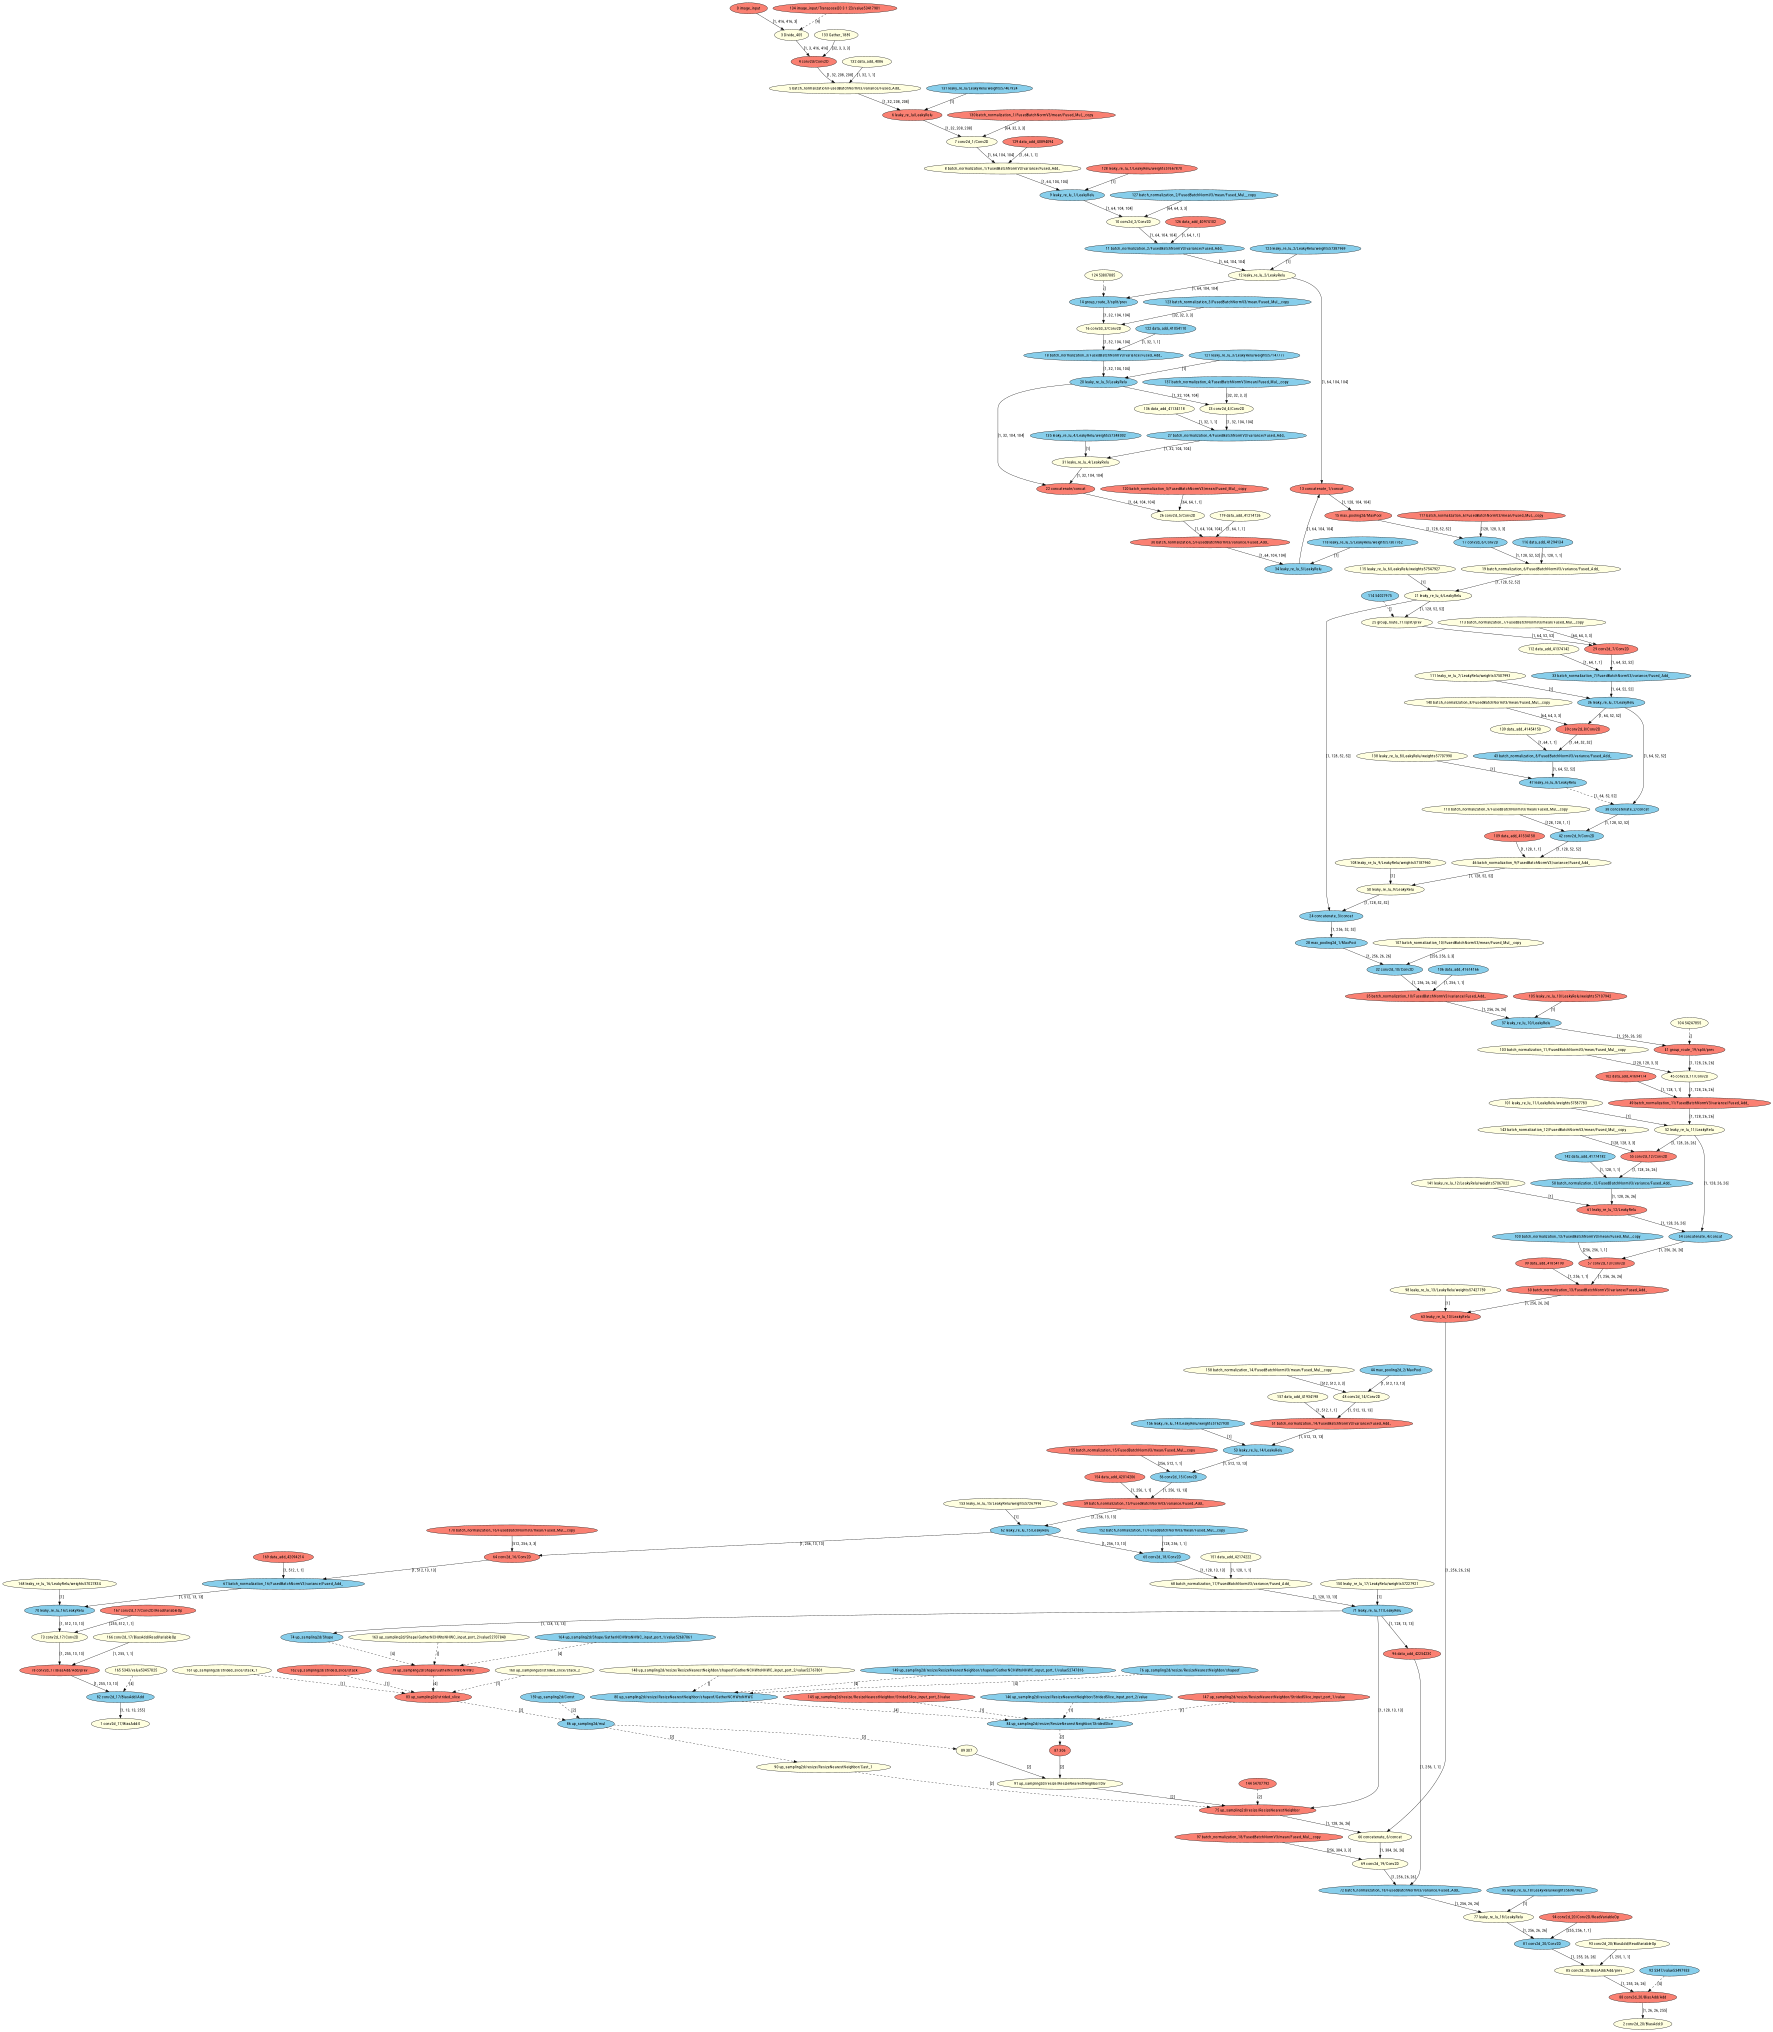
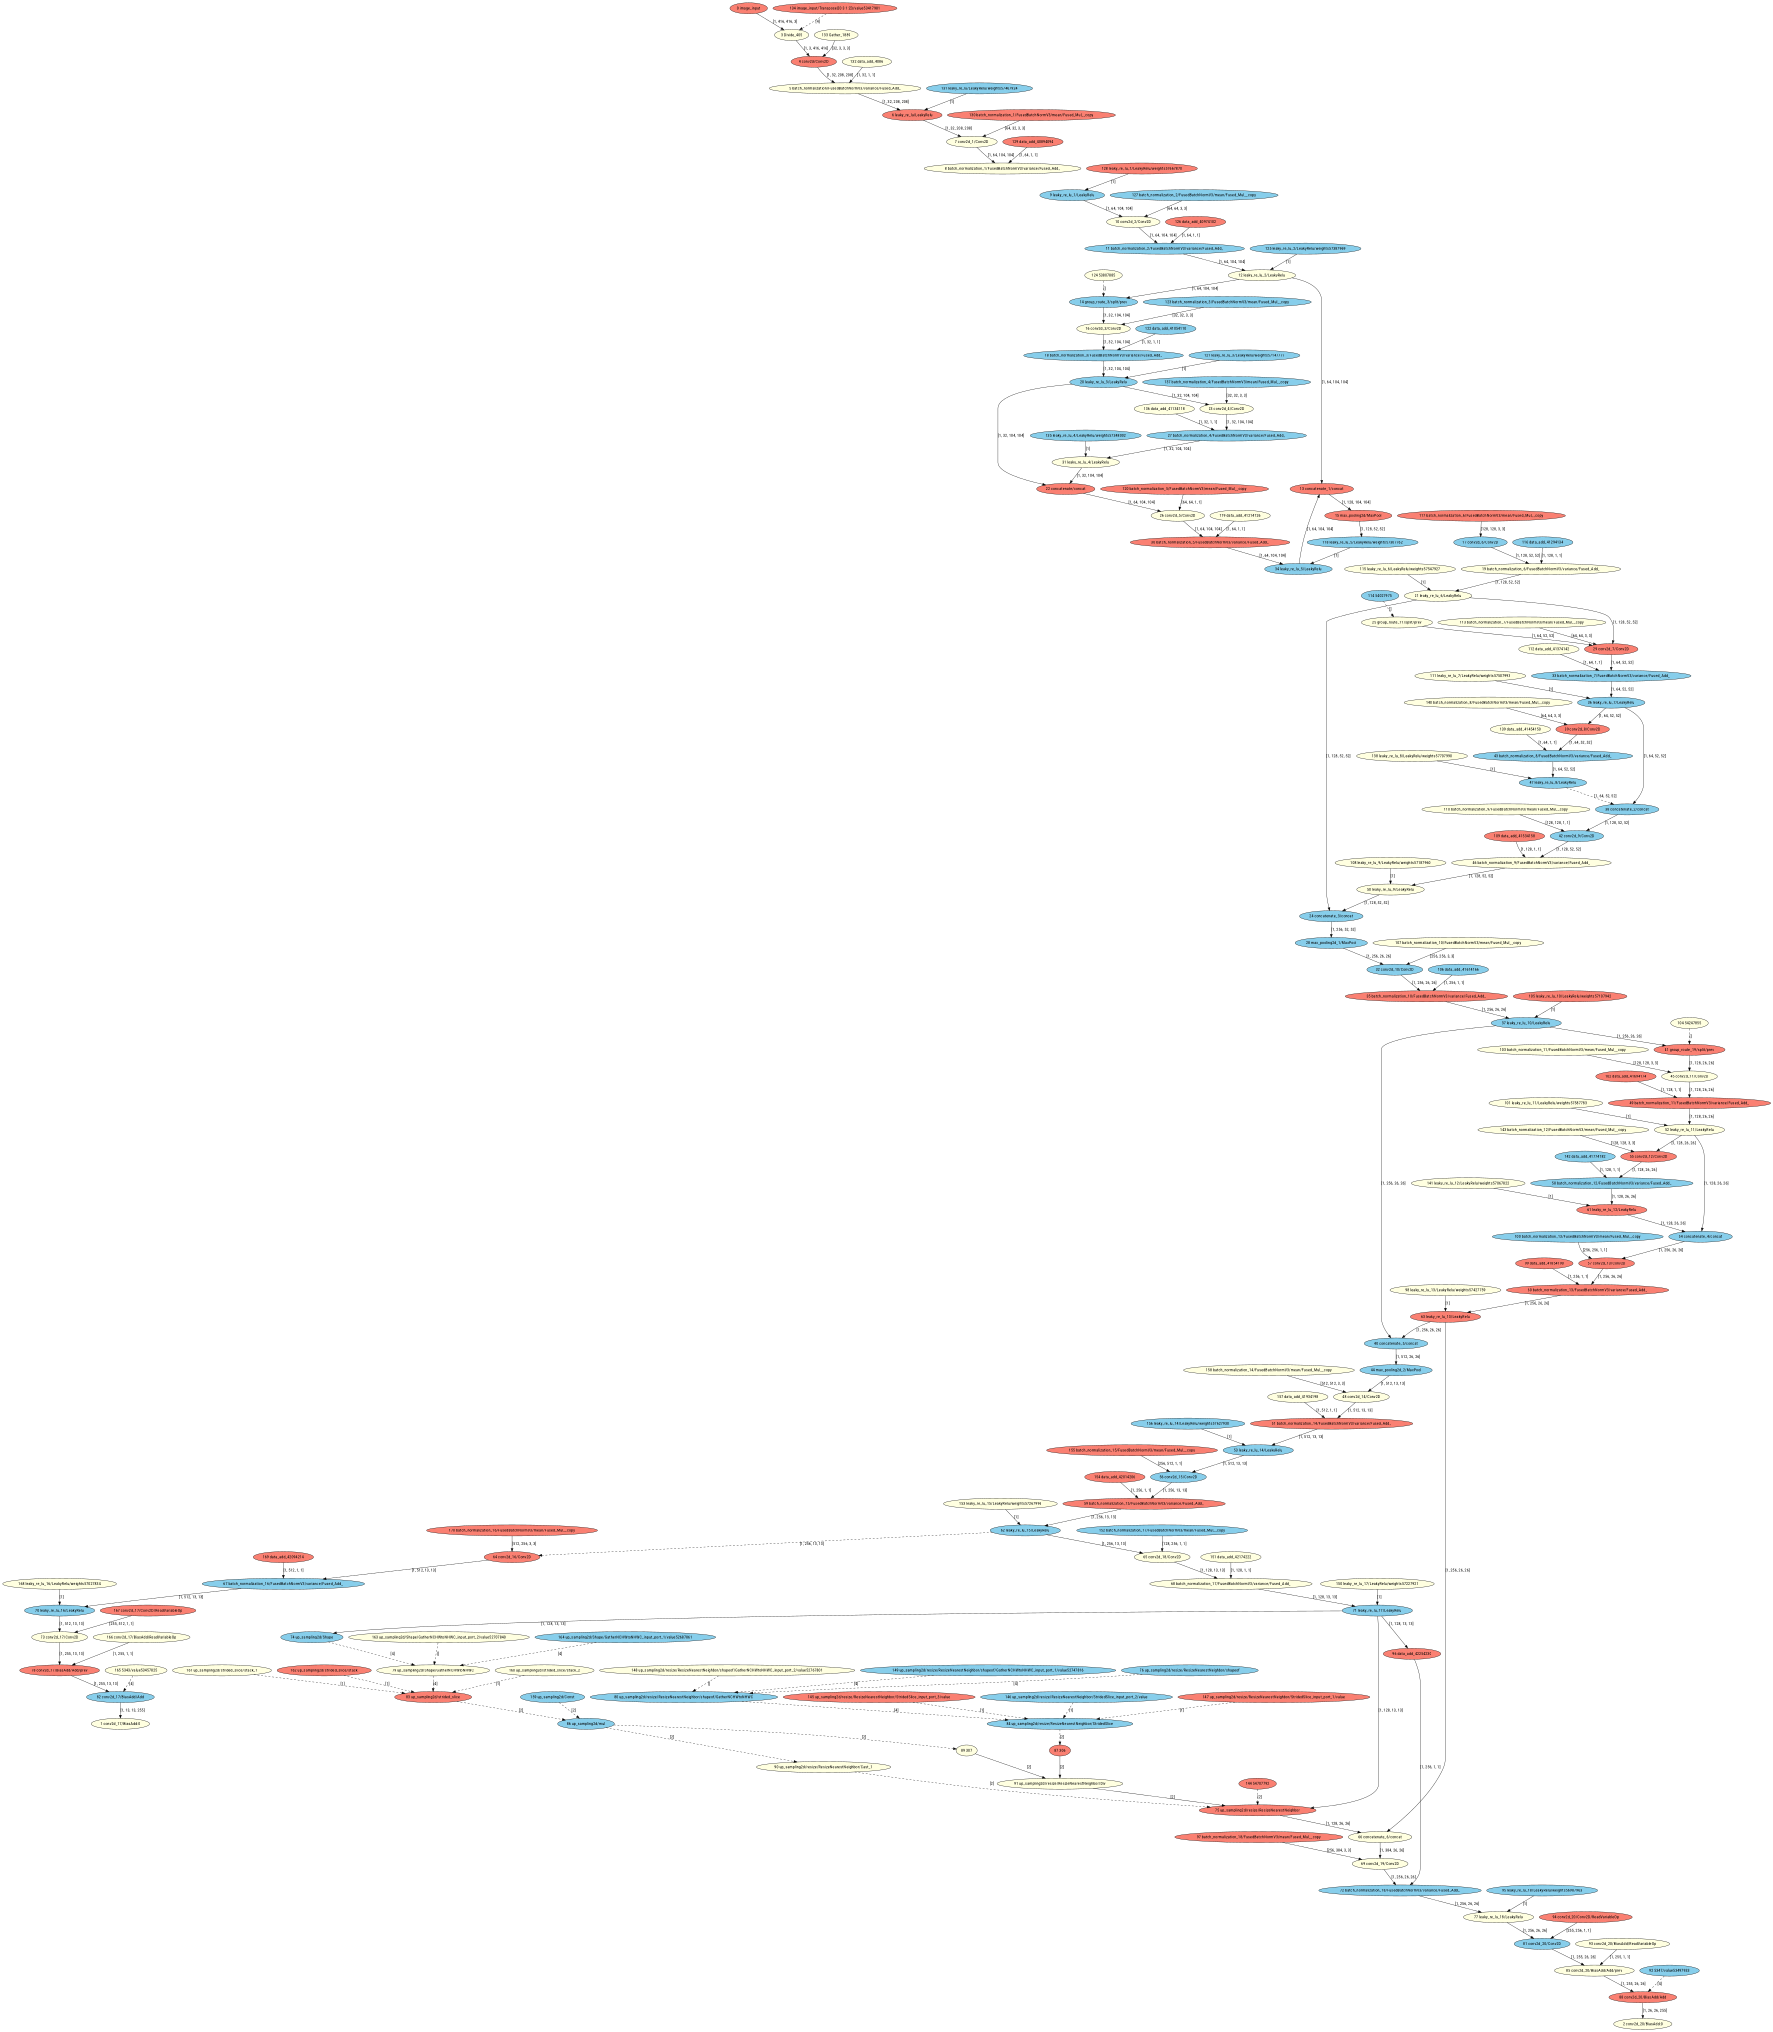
(1036, 181) -> none
(1419, 529) -> (1360, 527)
(1419, 608) -> (1552, 605)
none -> (1396, 1343)
(767, 1544) -> (767, 1544)
(1162, 1557) -> (1162, 1557)
(433, 1670) -> (433, 1670)
